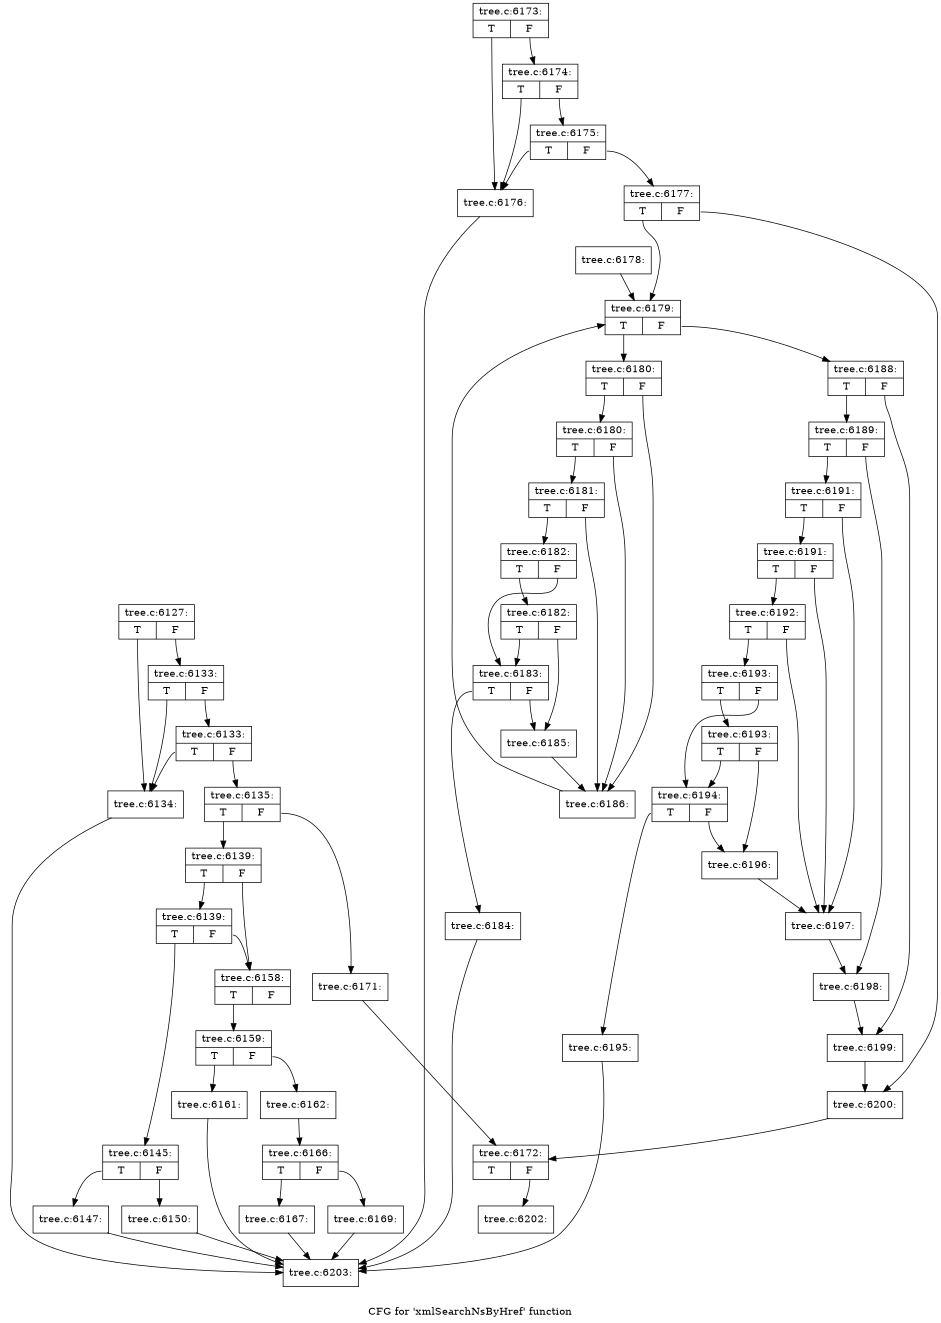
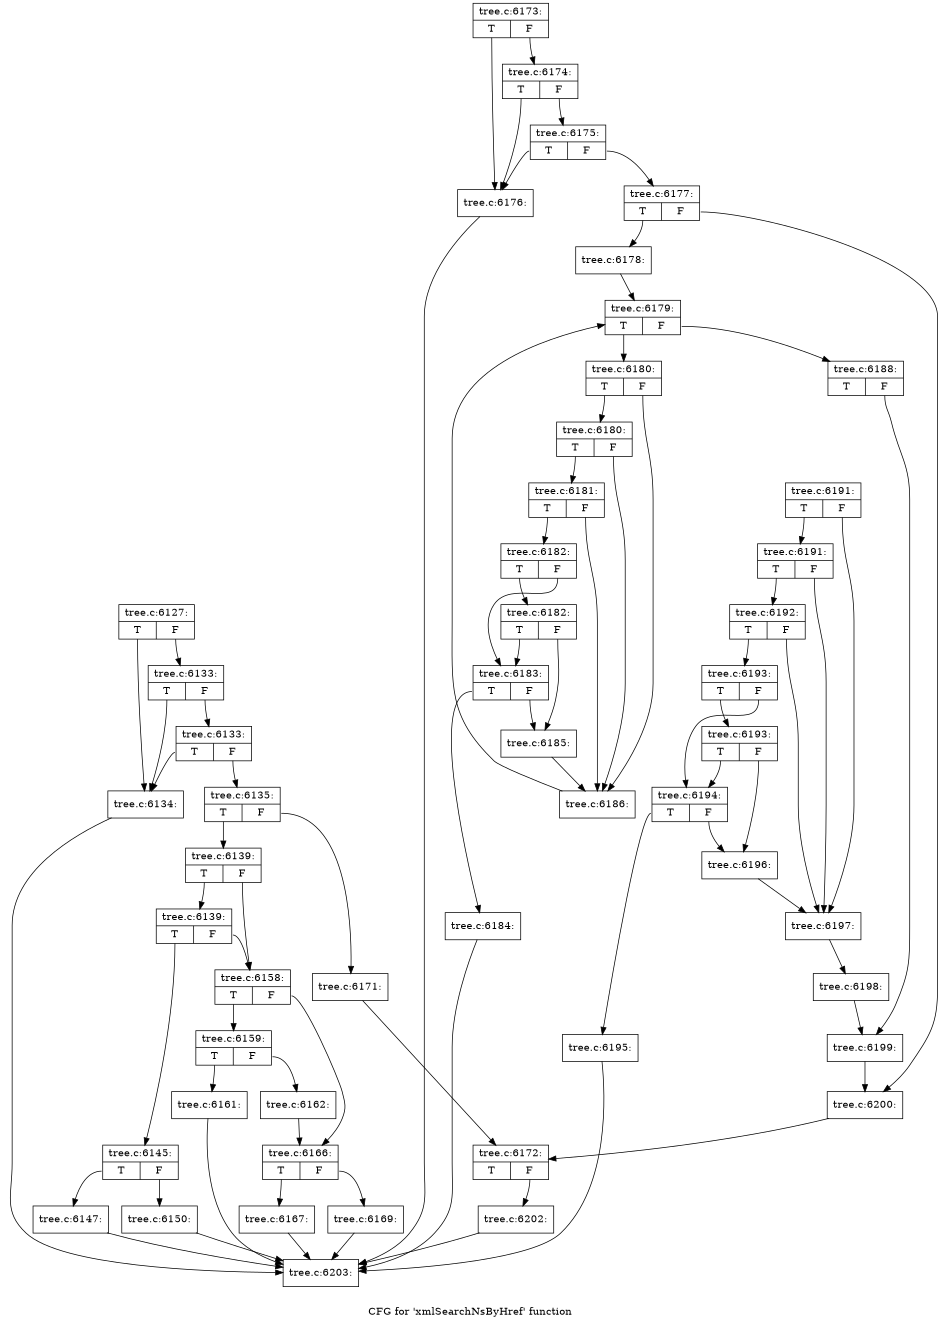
(660, 255) -> (640, 231)
(847, 439) -> none
none -> (332, 1066)
none -> (426, 1248)
